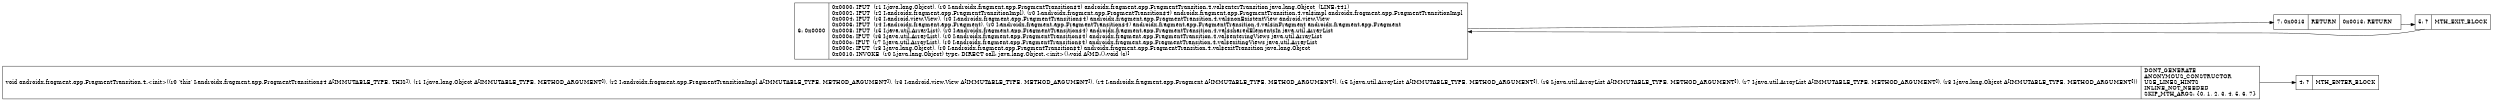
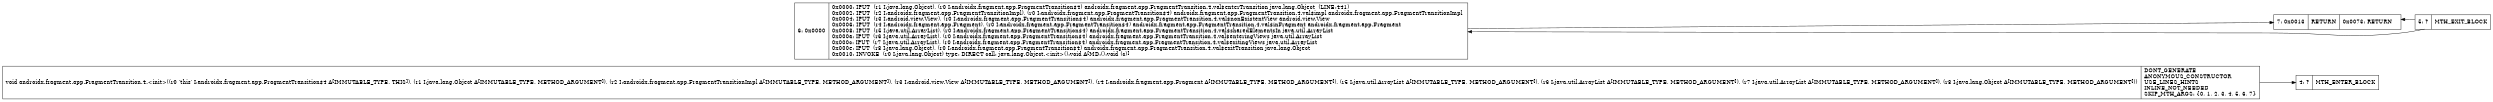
(2370, 22) -> (2370, 22)
(2406, 25) -> (2410, 19)
